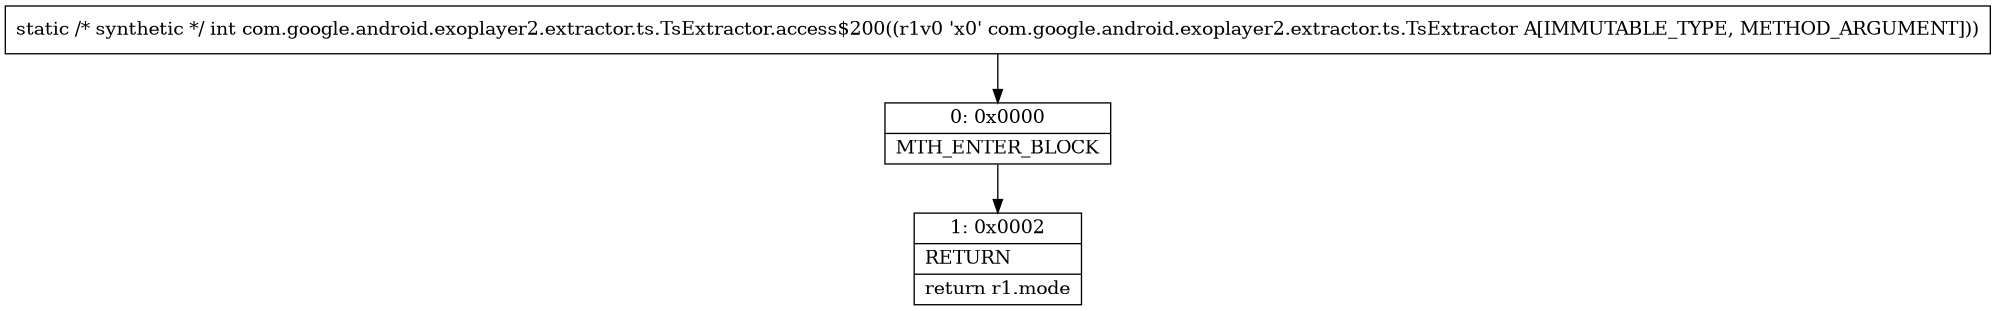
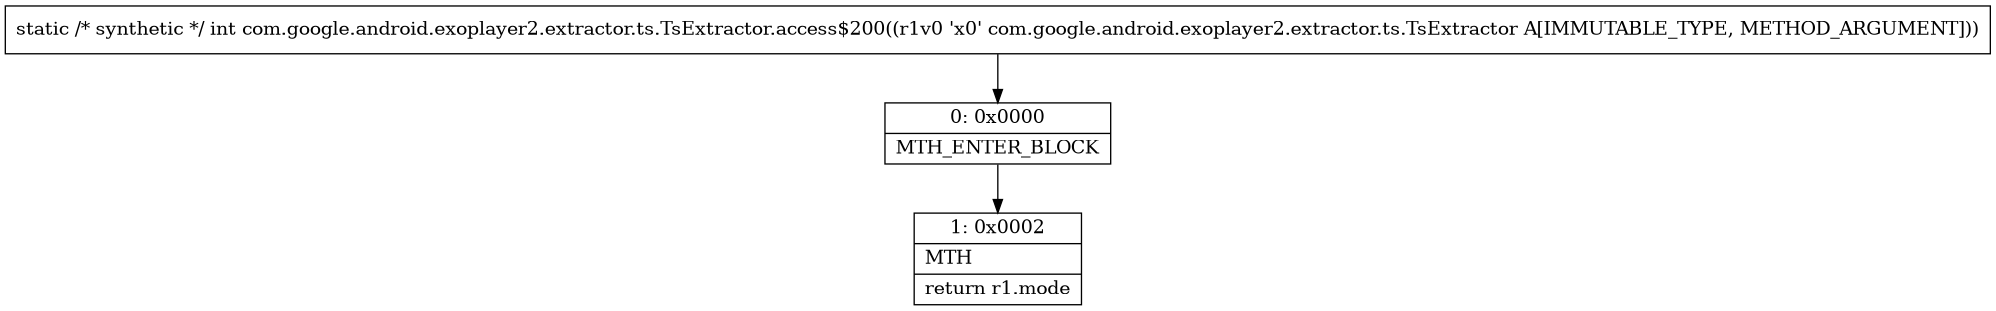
(968, 258) -> (949, 258)
